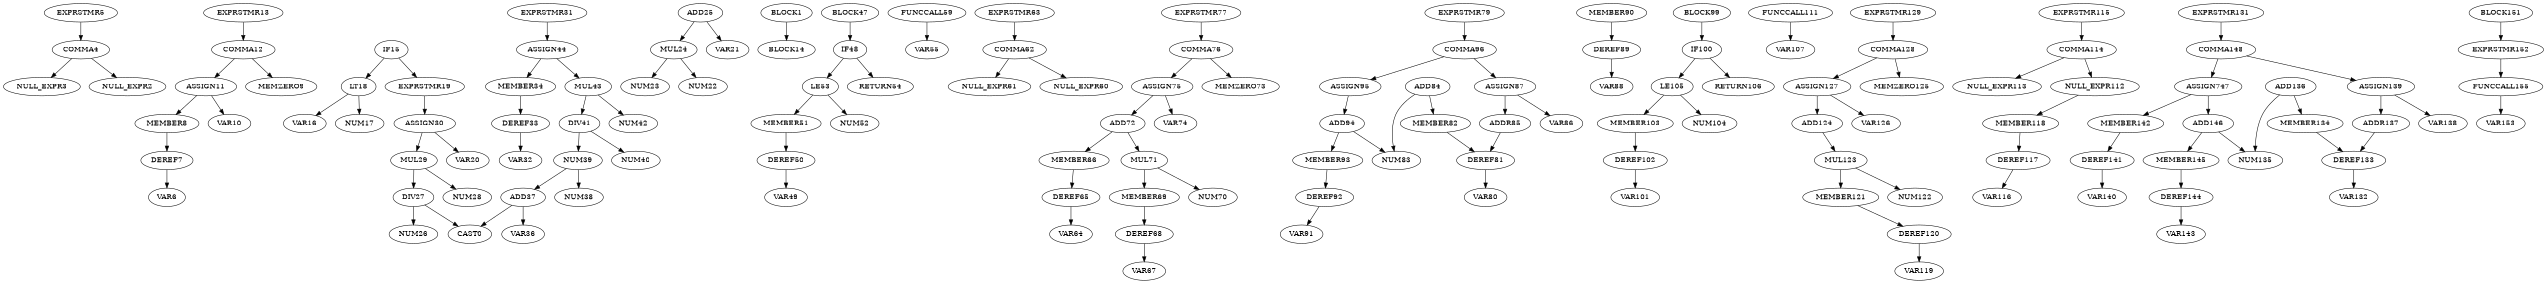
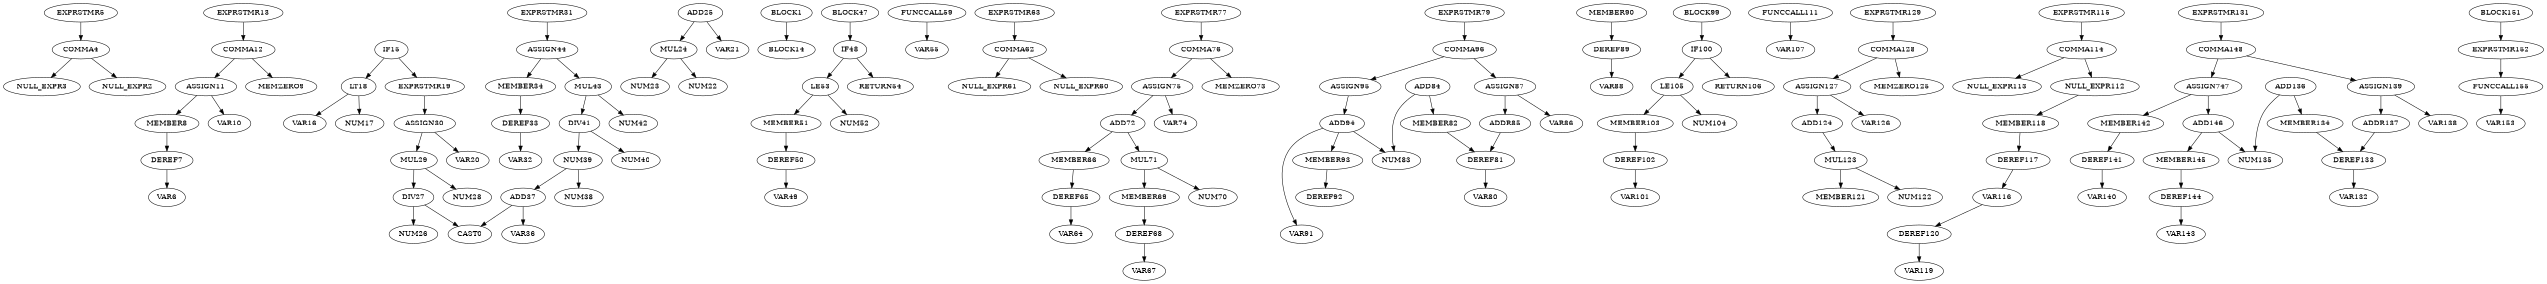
(1315, 214) -> (1283, 165)
(1878, 215) -> (1961, 214)
